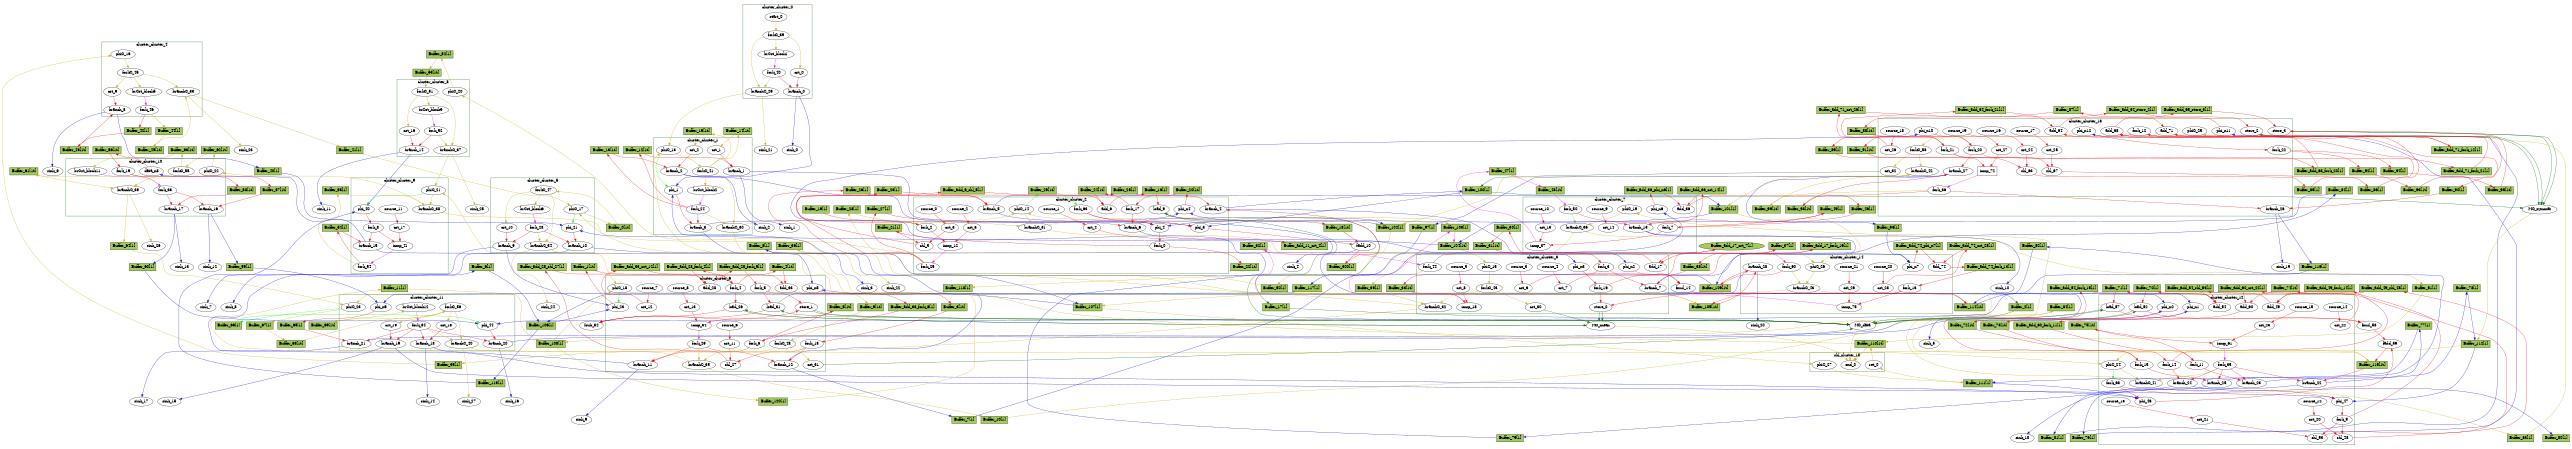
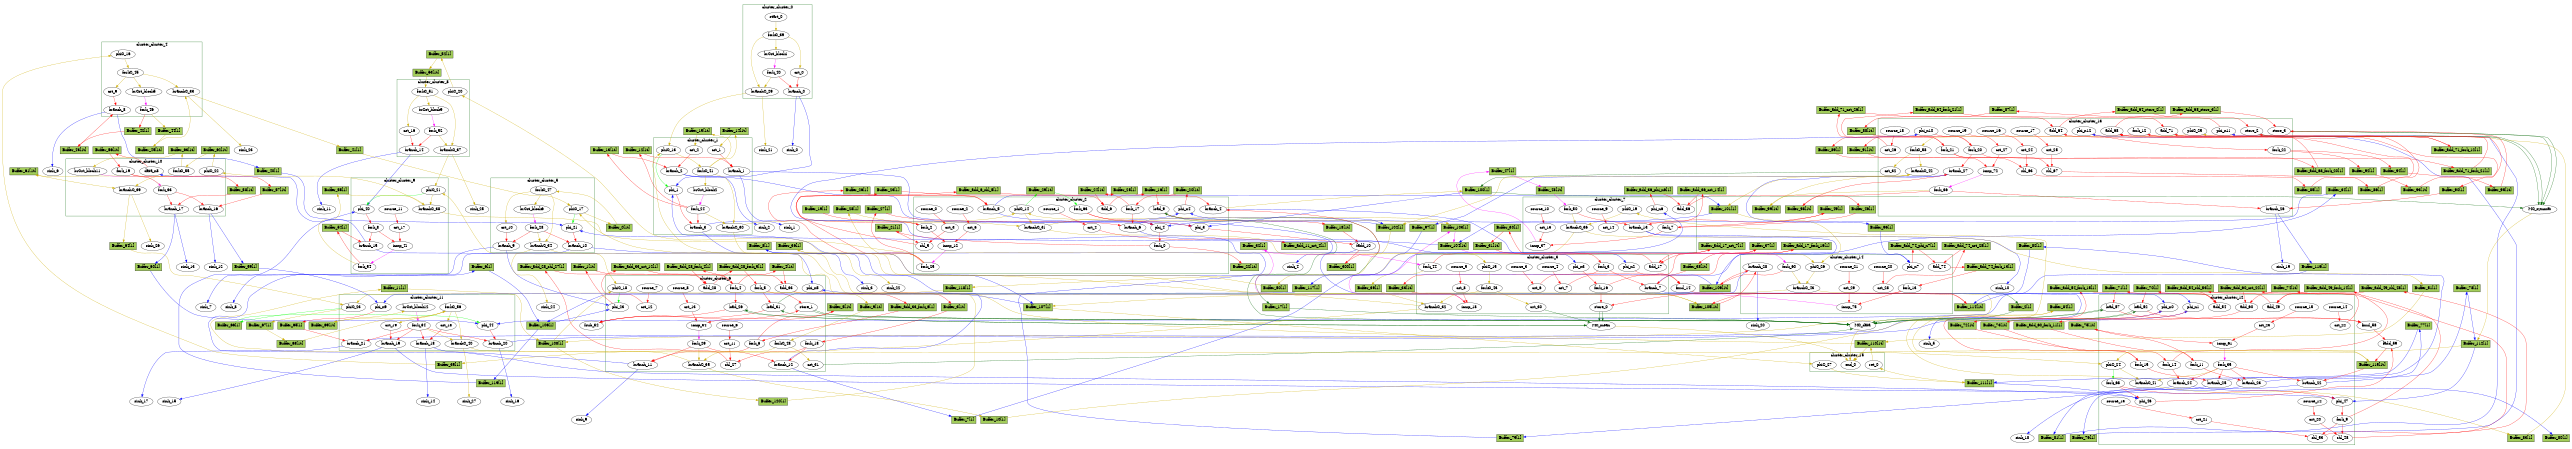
(1987, 171) -> (1990, 171)
(1343, 198) -> (1343, 198)
(1732, 246) -> (1722, 246)
(1847, 355) -> (1847, 355)
